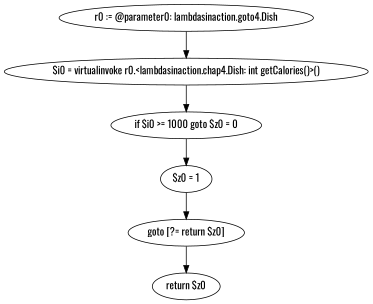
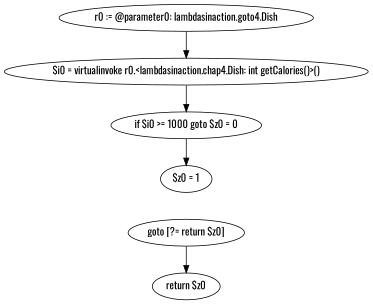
(186, 202) -> none
